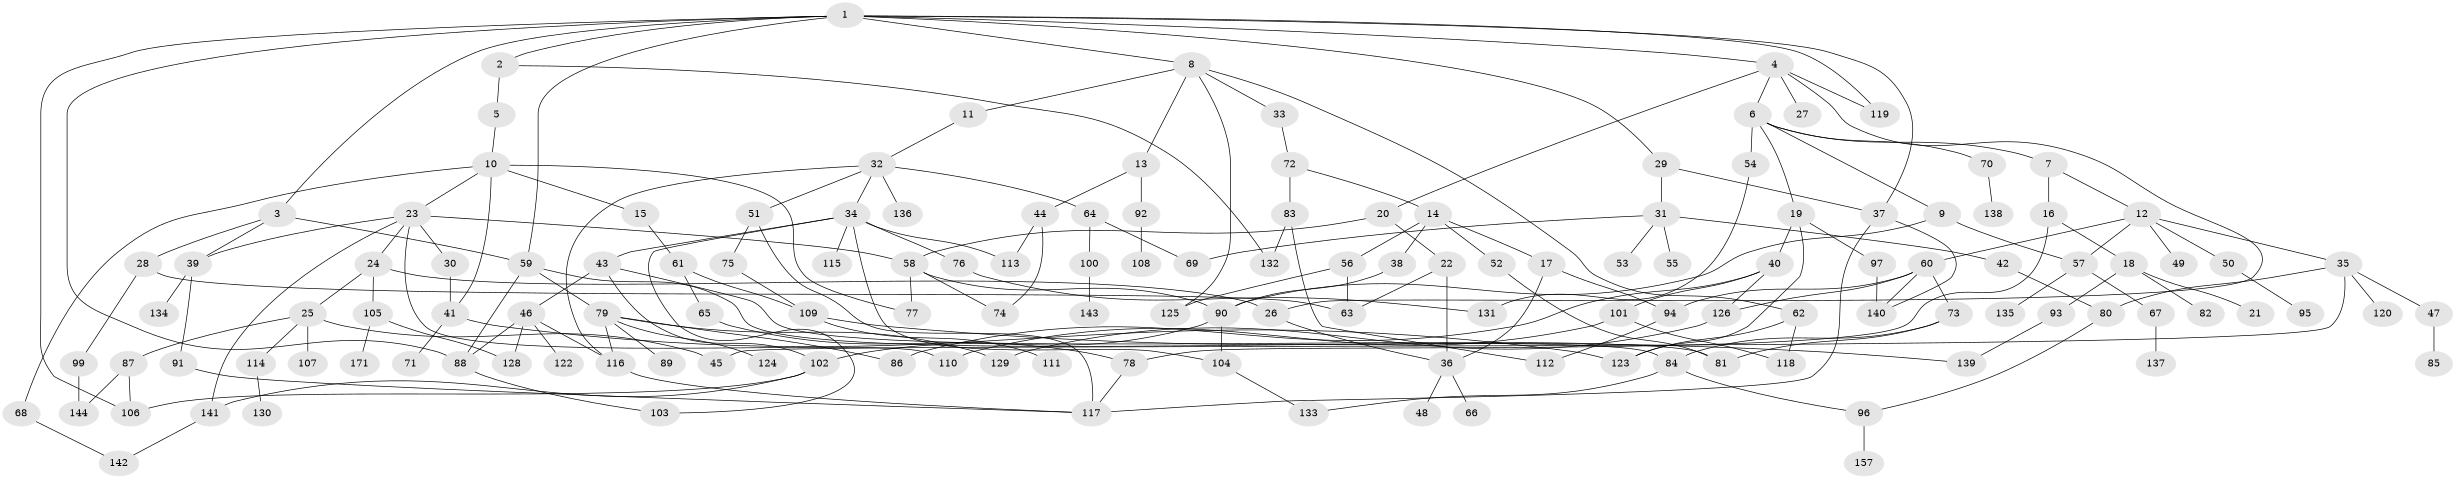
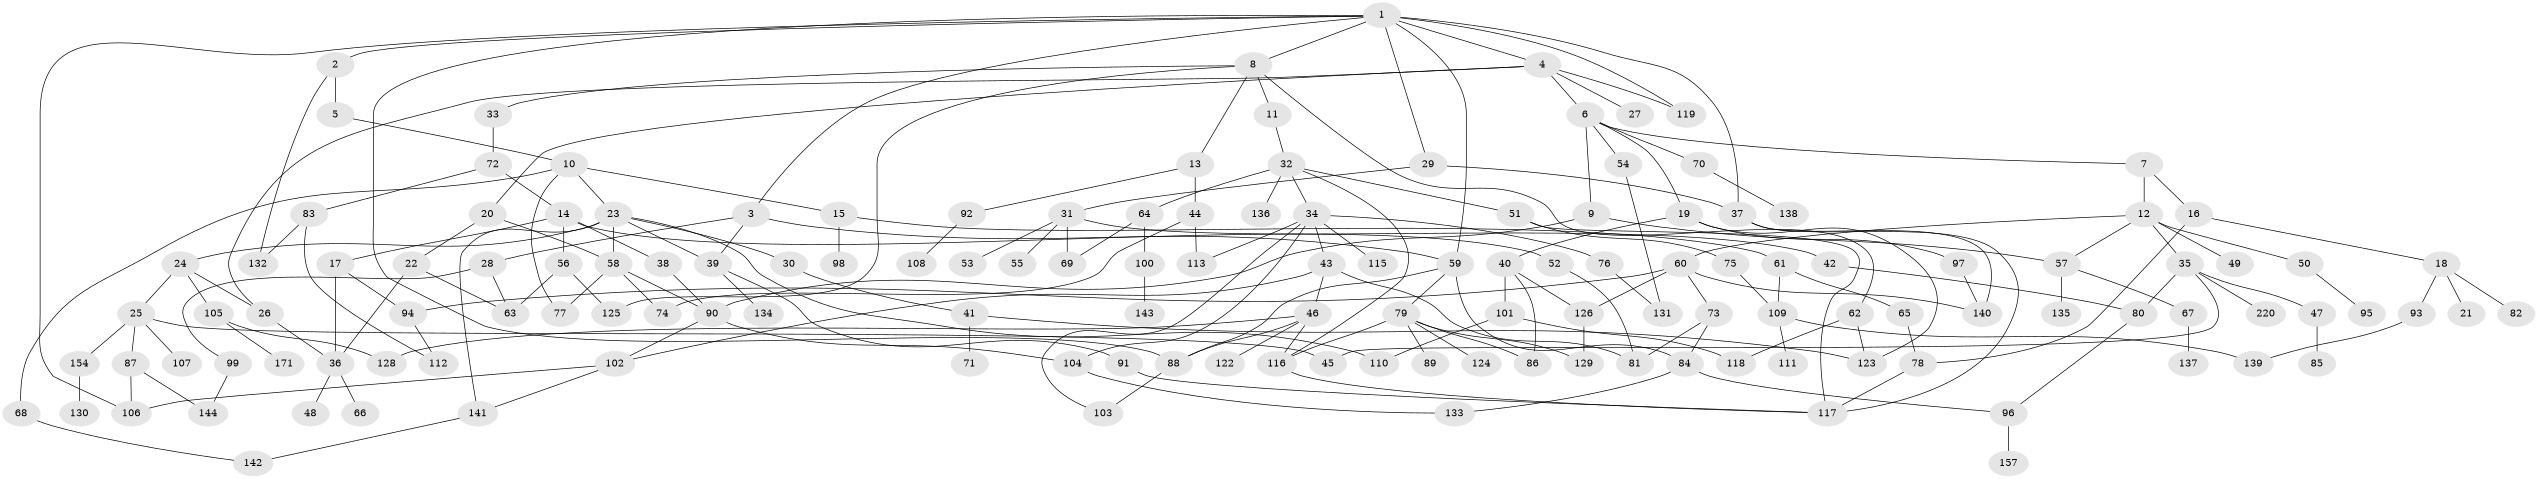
(485, 243) -> none
none -> (839, 264)
(2383, 314) -> (2266, 314)
(256, 364) -> (80, 364)
